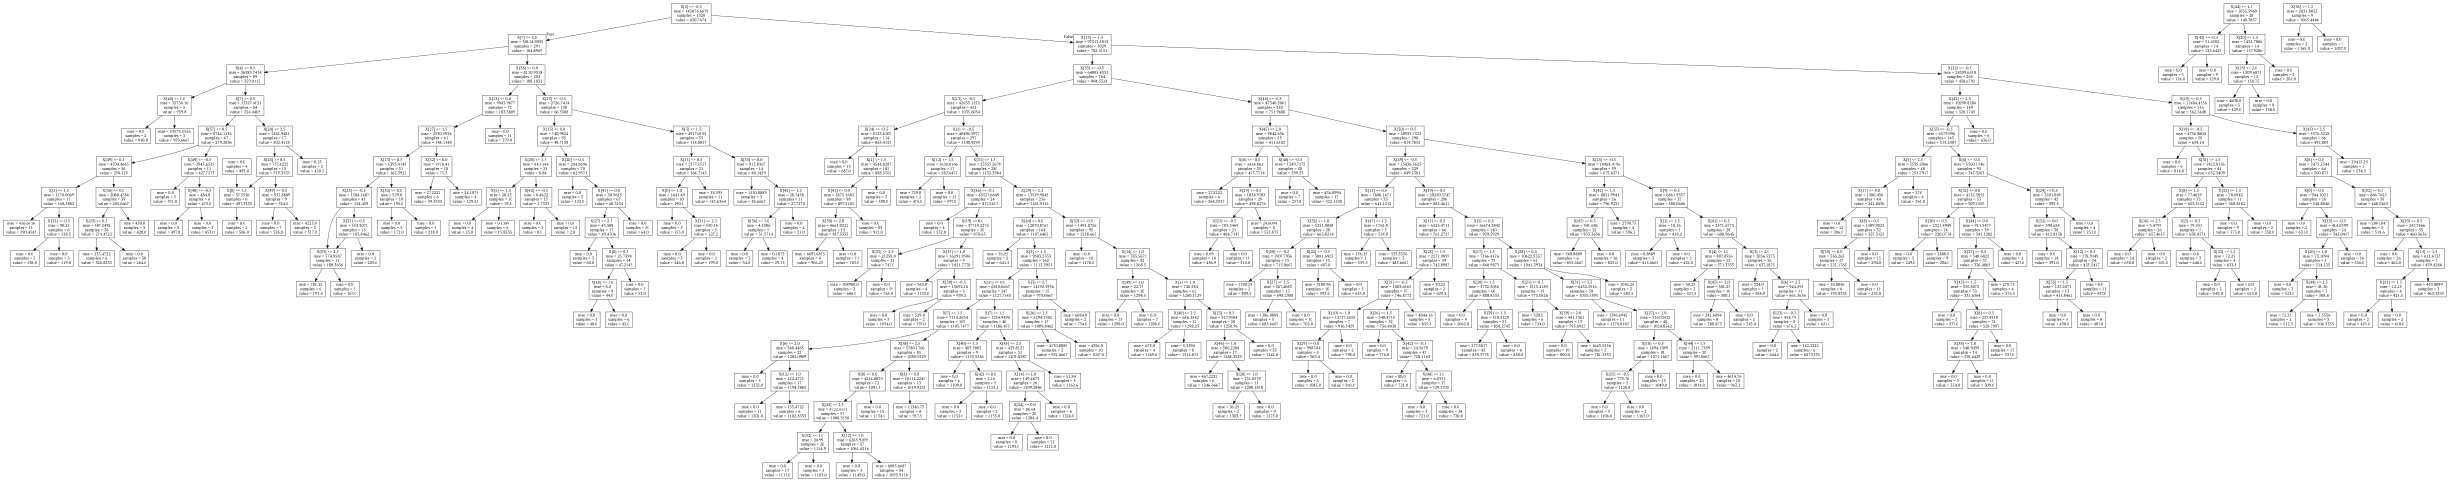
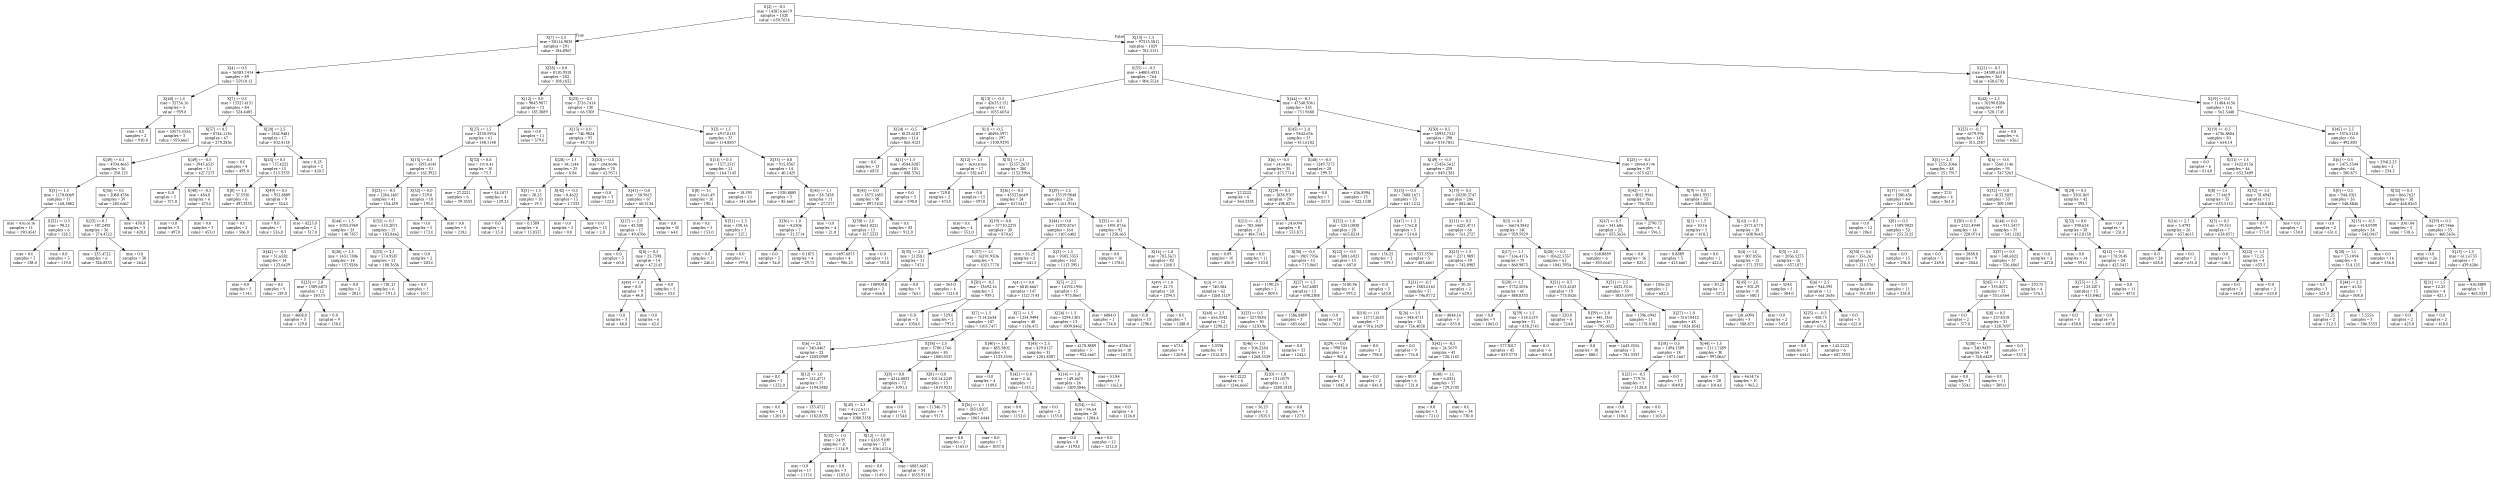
(331, 225) -> (365, 212)
none -> (953, 395)
